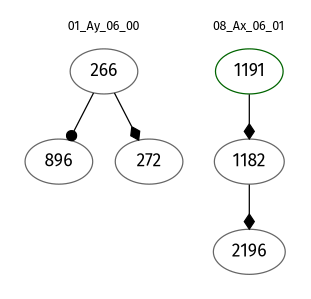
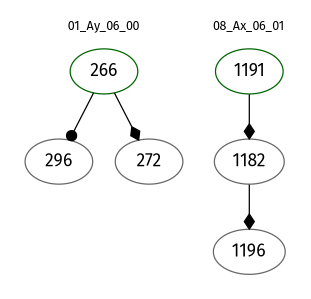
(104, 71) -> (104, 71)
(59, 162) -> (59, 162)
(249, 252) -> (249, 252)
